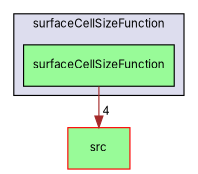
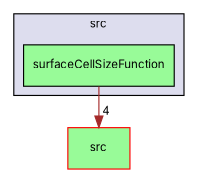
(99, 25) -> (99, 25)
